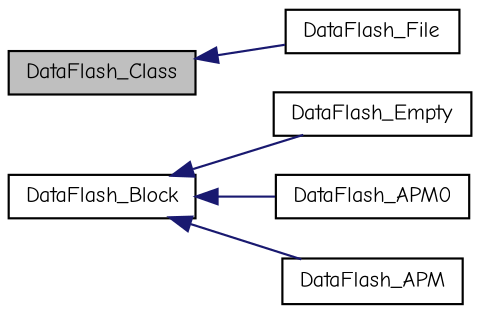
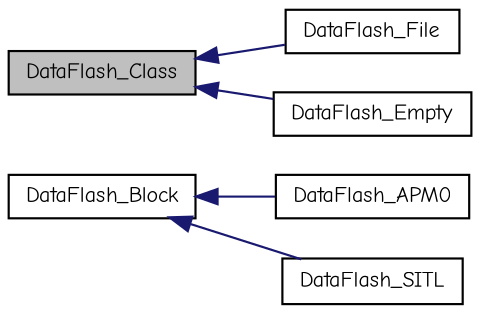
(248, 152) -> (245, 95)
(373, 281) -> (373, 281)
